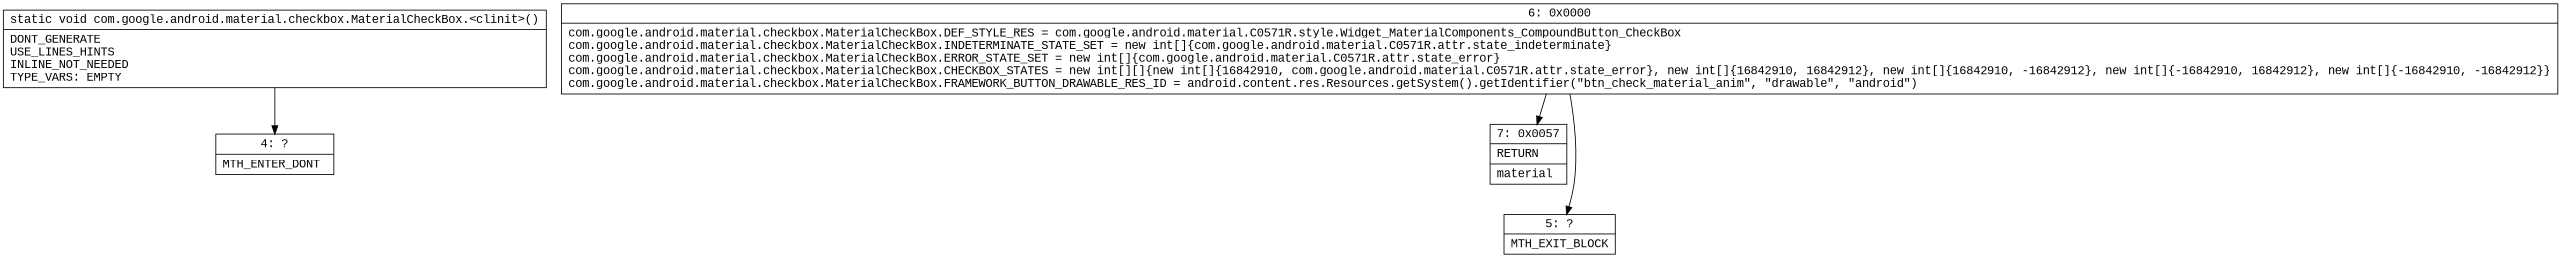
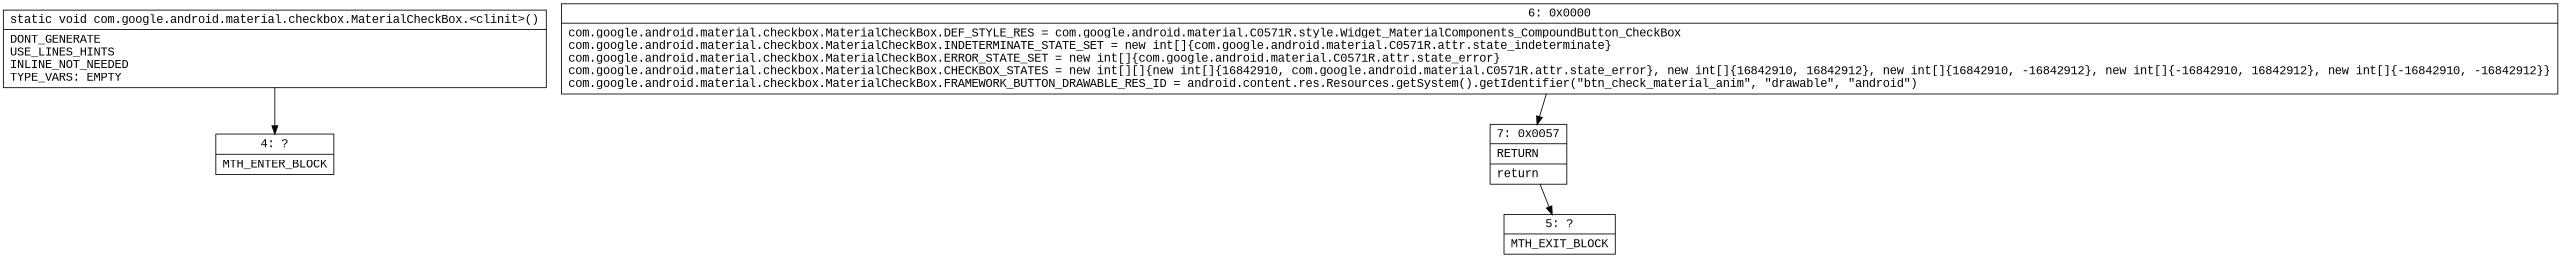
(1576, 150) -> (1544, 195)
(271, 164) -> (275, 164)
(1525, 174) -> (1518, 174)
